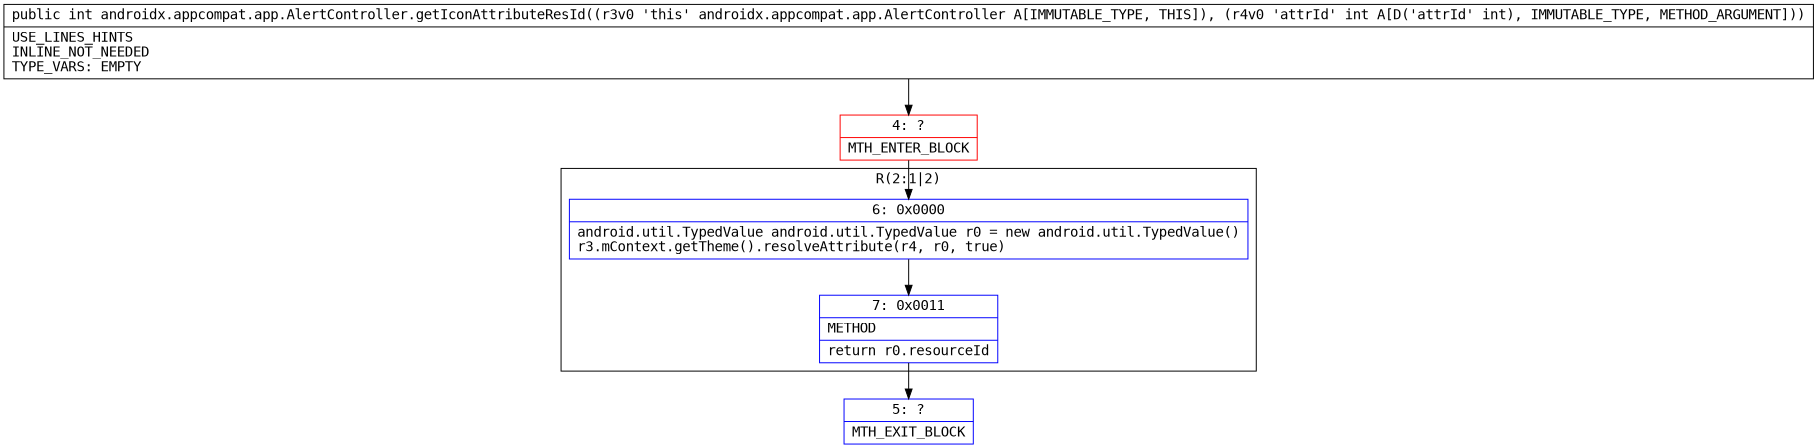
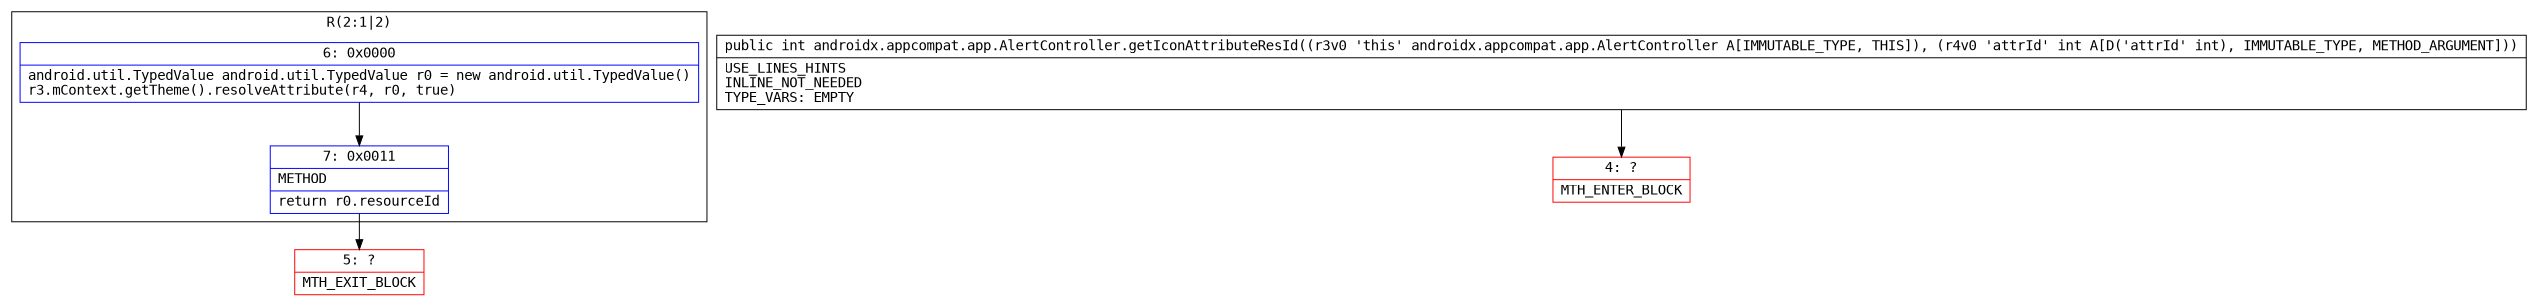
(909, 175) -> none
(909, 422) -> (359, 272)
